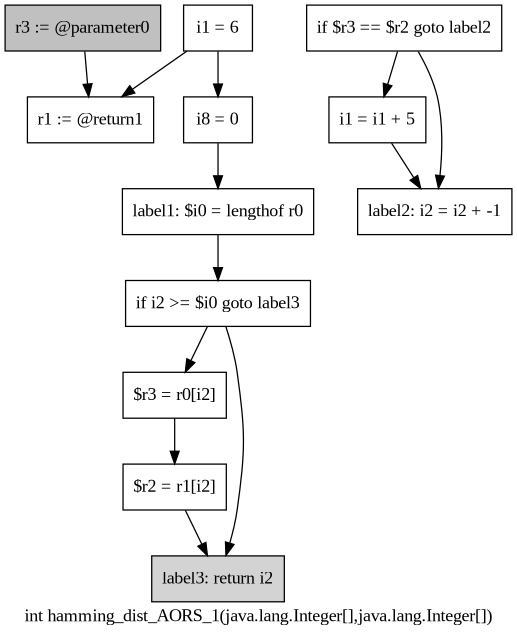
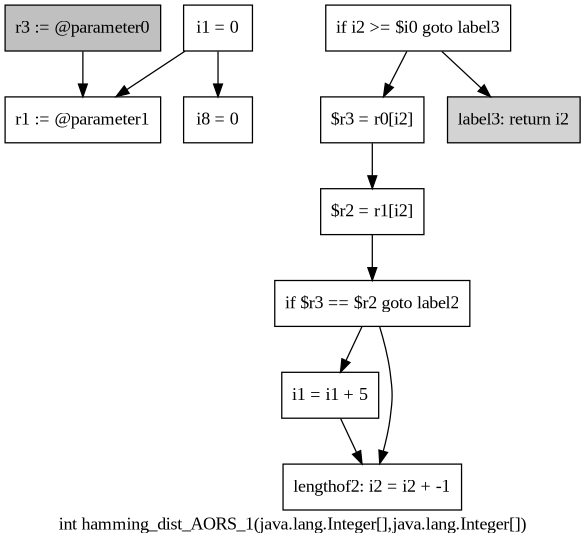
(218, 28) -> (218, 28)
(91, 120) -> (83, 120)
(218, 212) -> none
(435, 212) -> (372, 487)
(194, 527) -> (372, 251)
